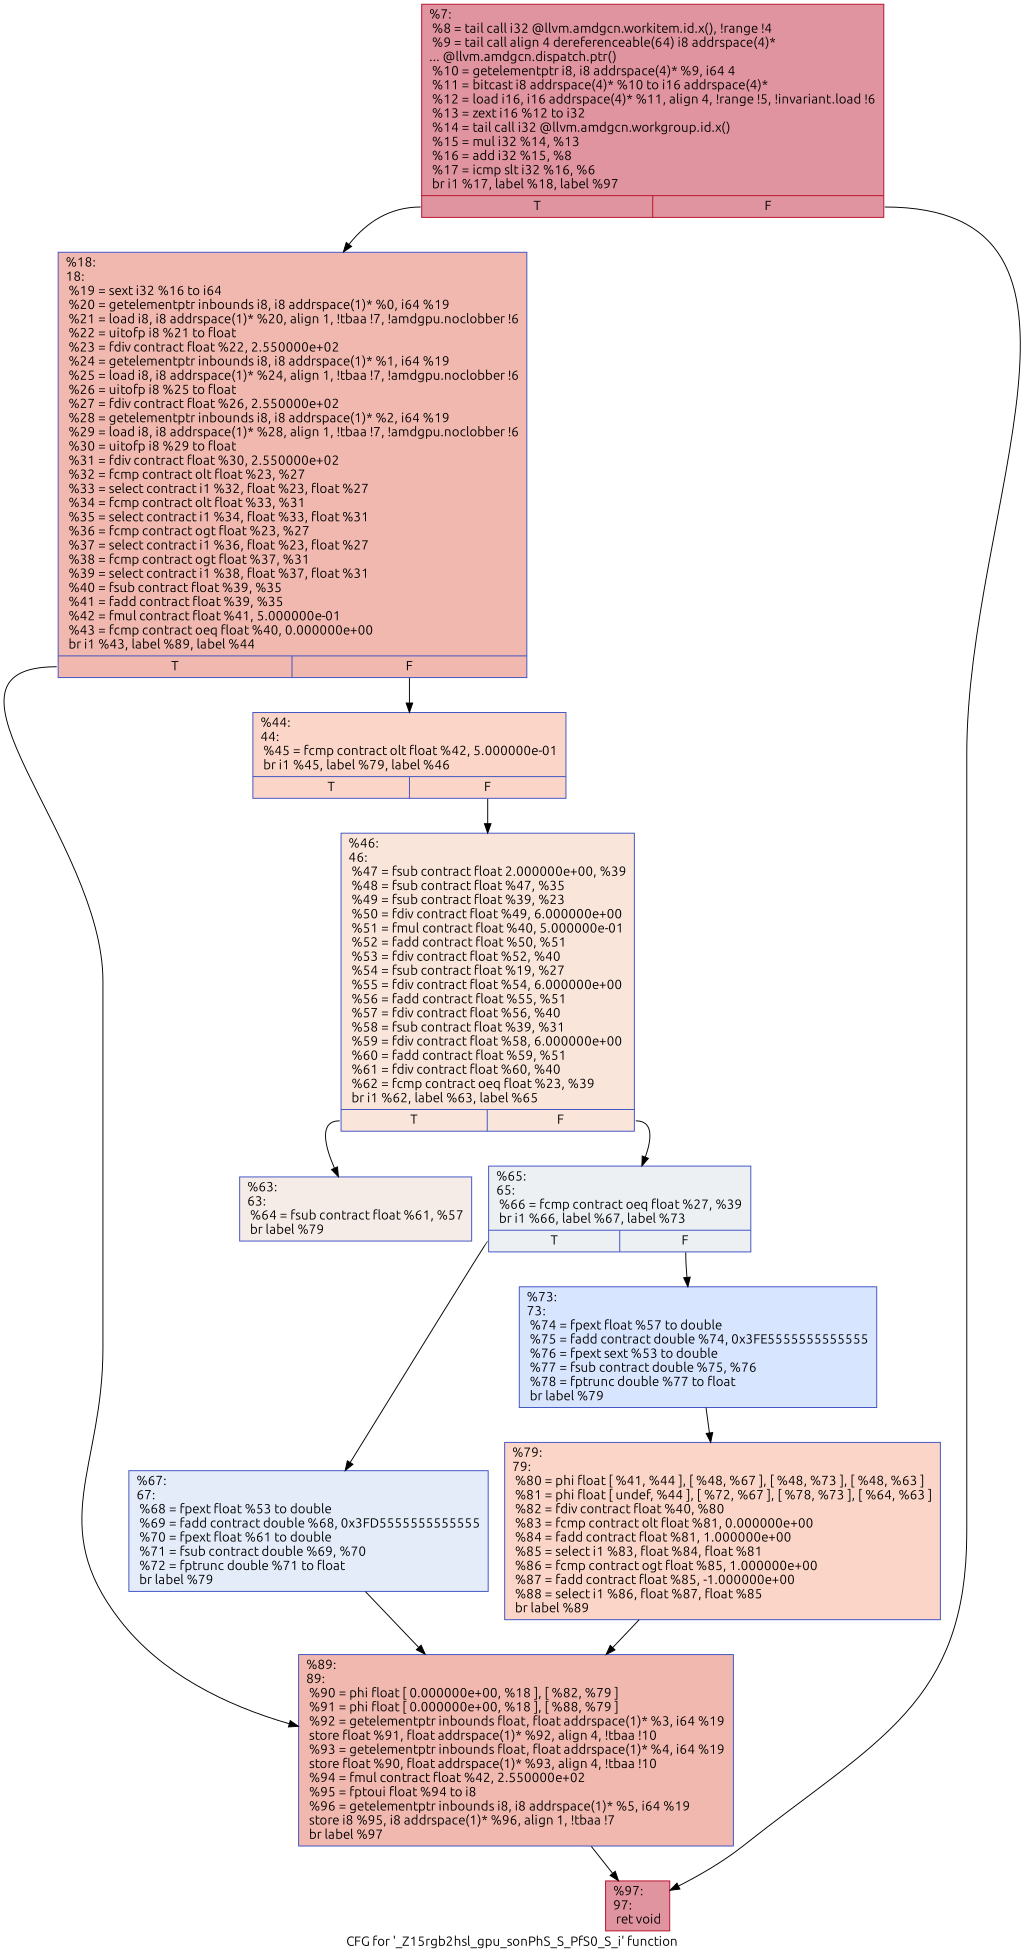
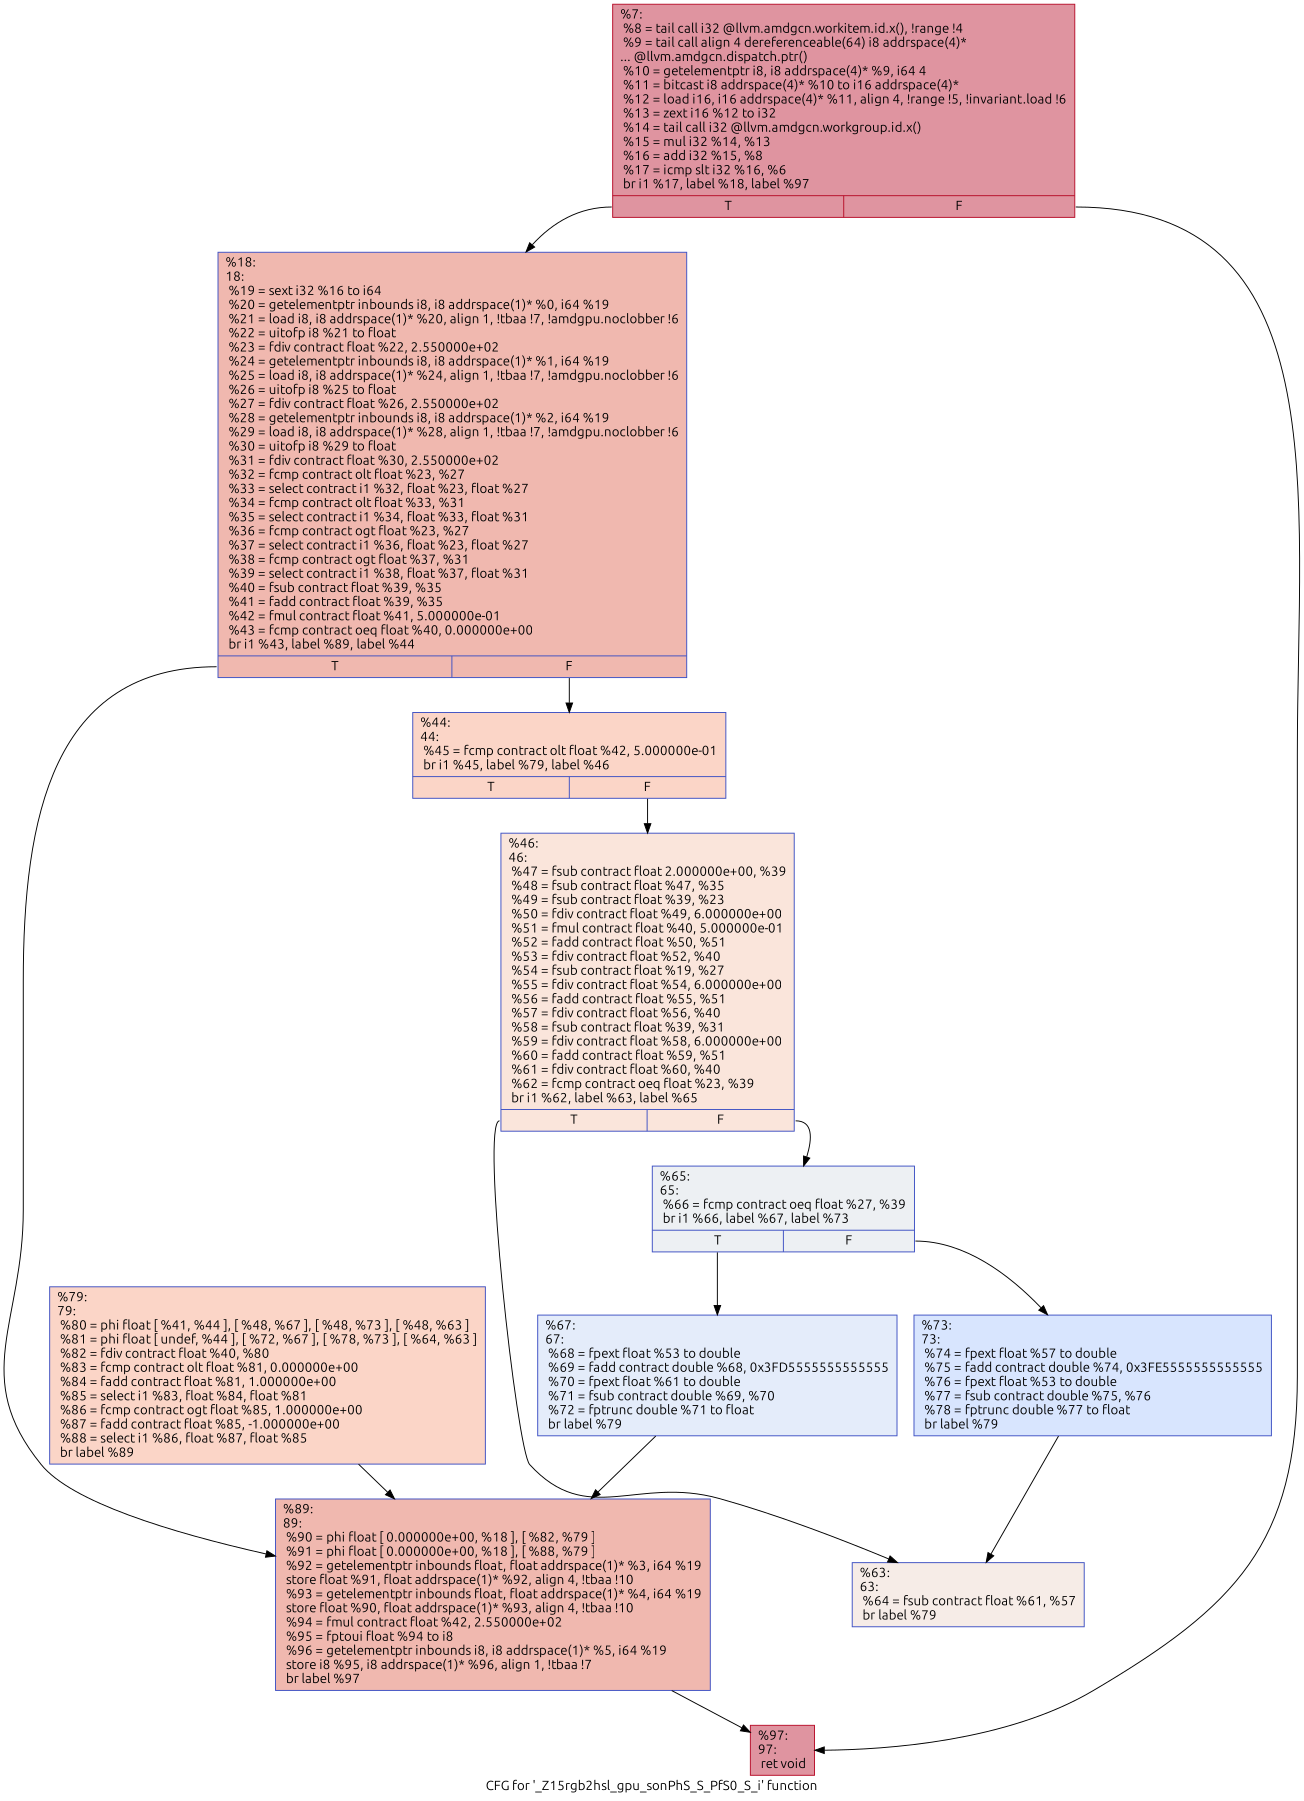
(623, 1354) -> (1020, 1382)
(708, 1420) -> (1025, 1495)
